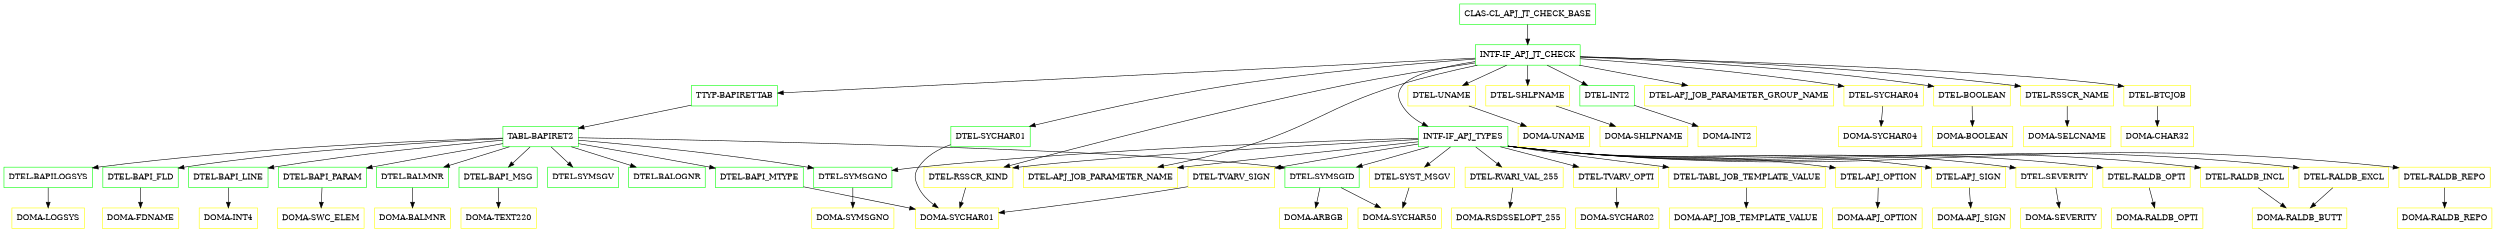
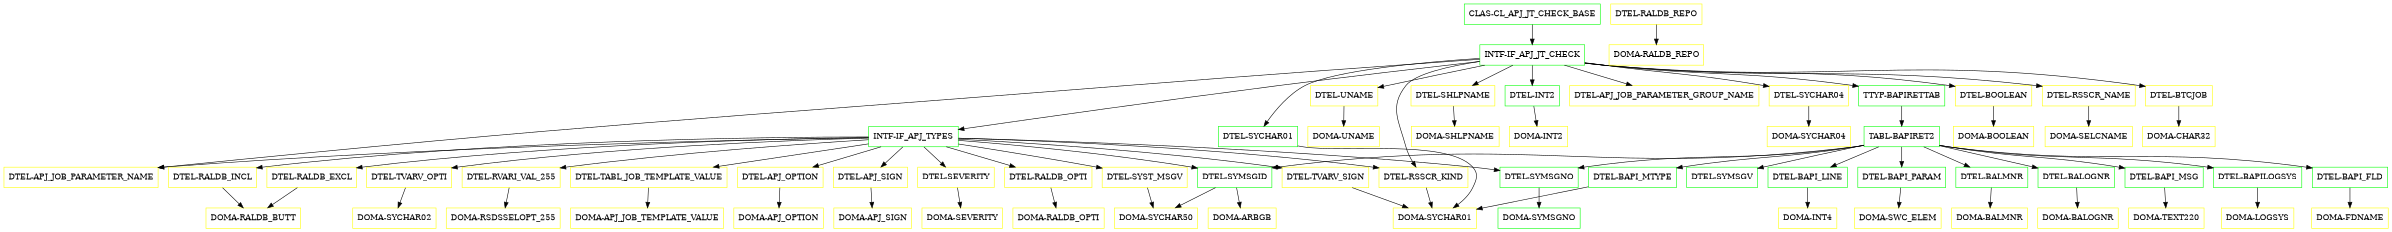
(2172, 154) -> none
(853, 218) -> (1539, 218)
none -> (2078, 218)
